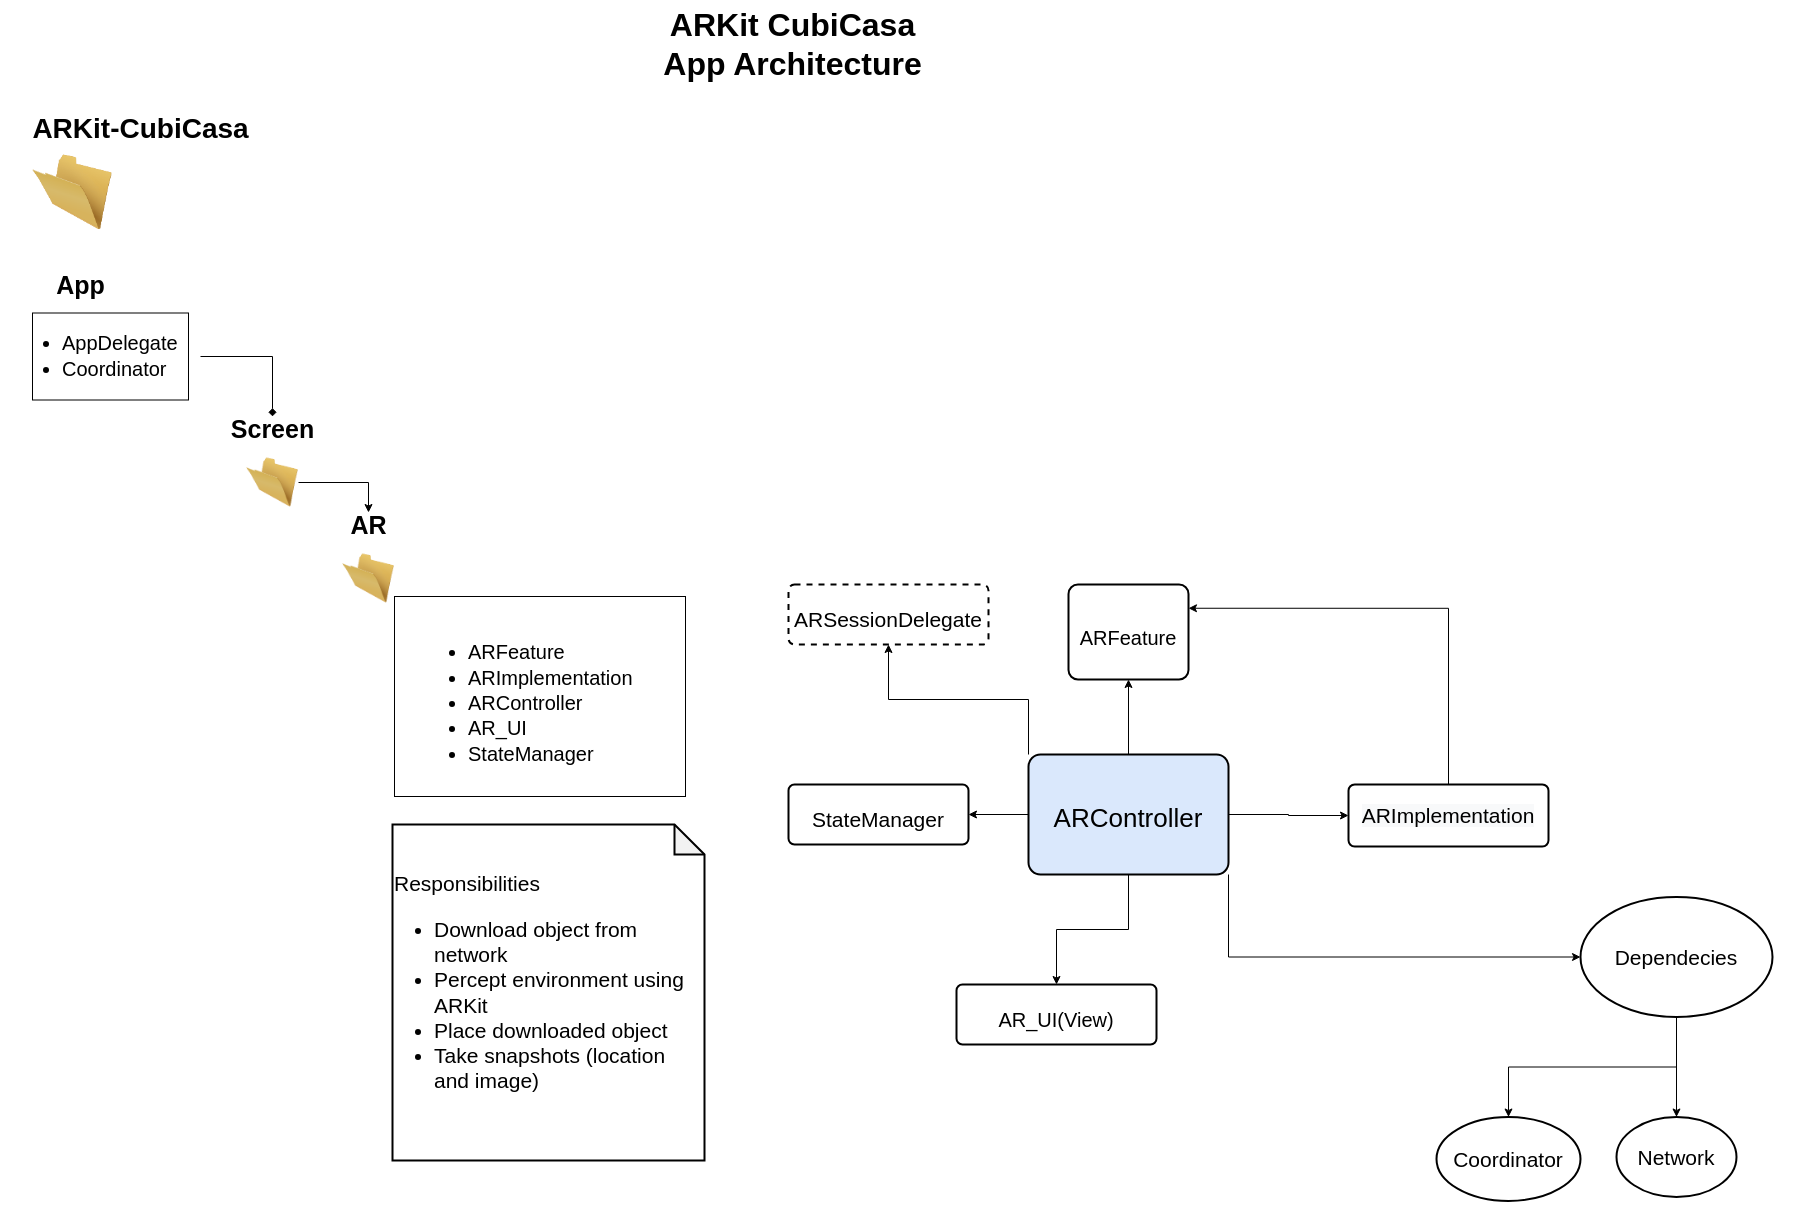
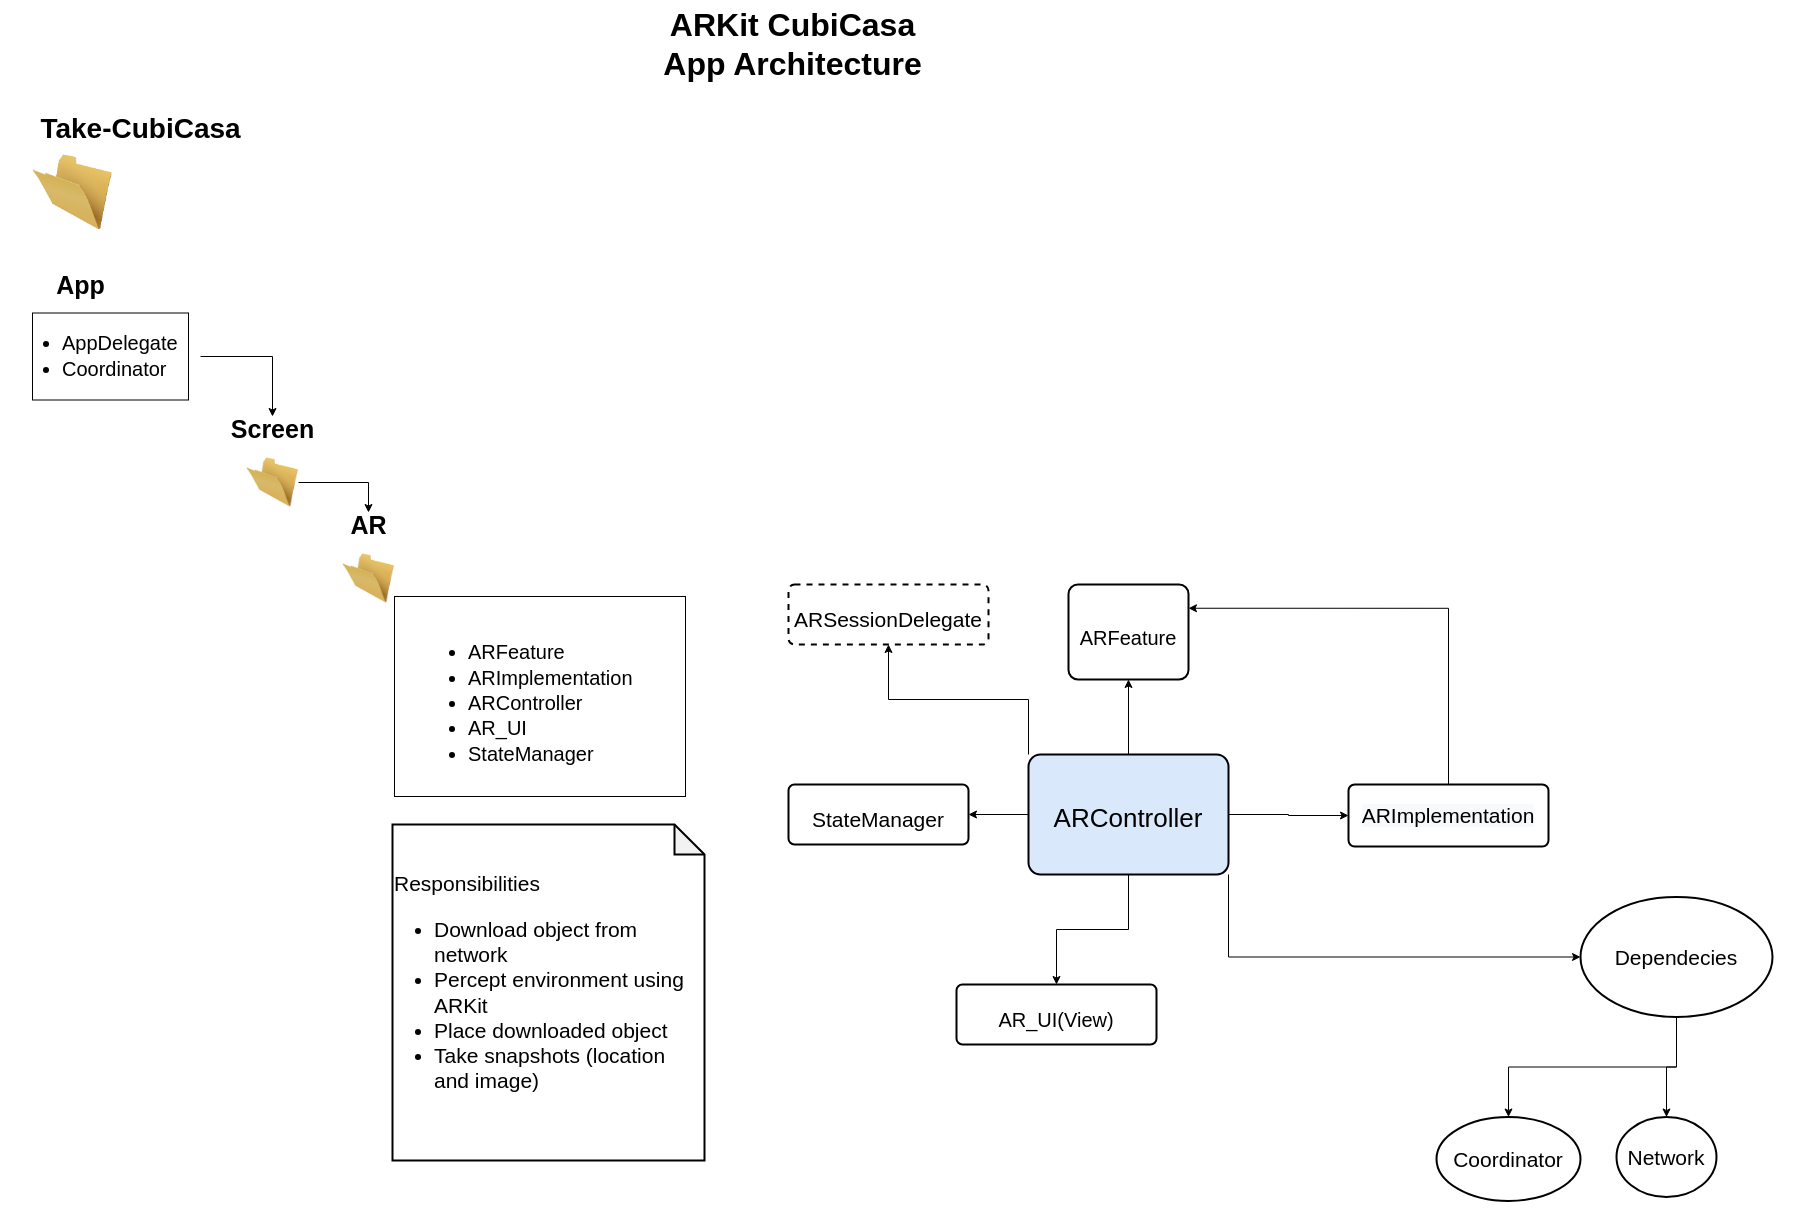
(141, 129) -> (141, 129)
(273, 408) -> (273, 408)
(1677, 1157) -> (1667, 1157)
